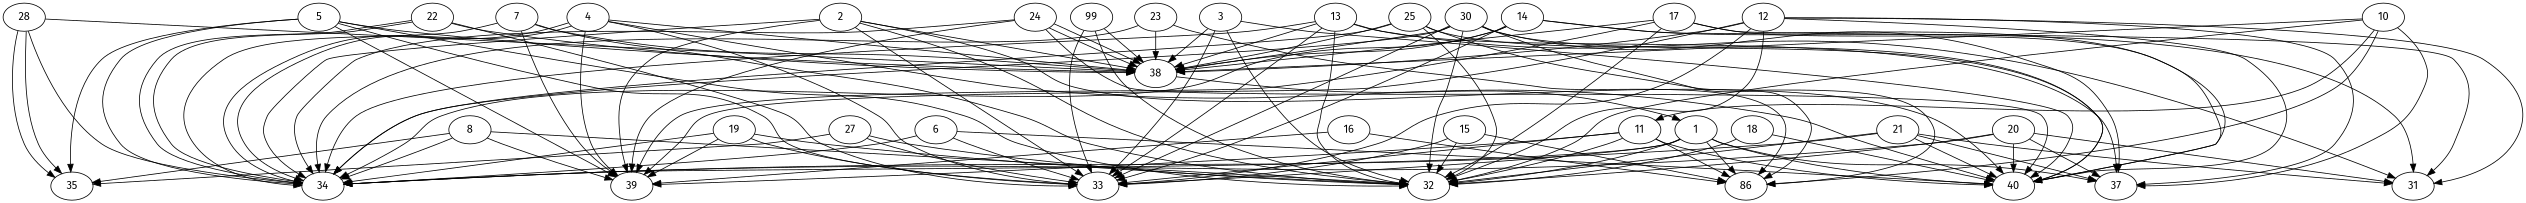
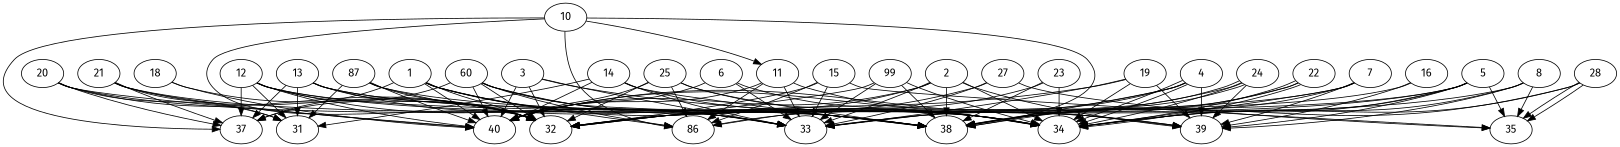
(1466, 17) -> (466, 74)
(1674, 17) -> (354, 74)
(1426, 92) -> (671, 111)
none -> (969, 105)
none -> (1165, 110)
(1540, 162) -> none
